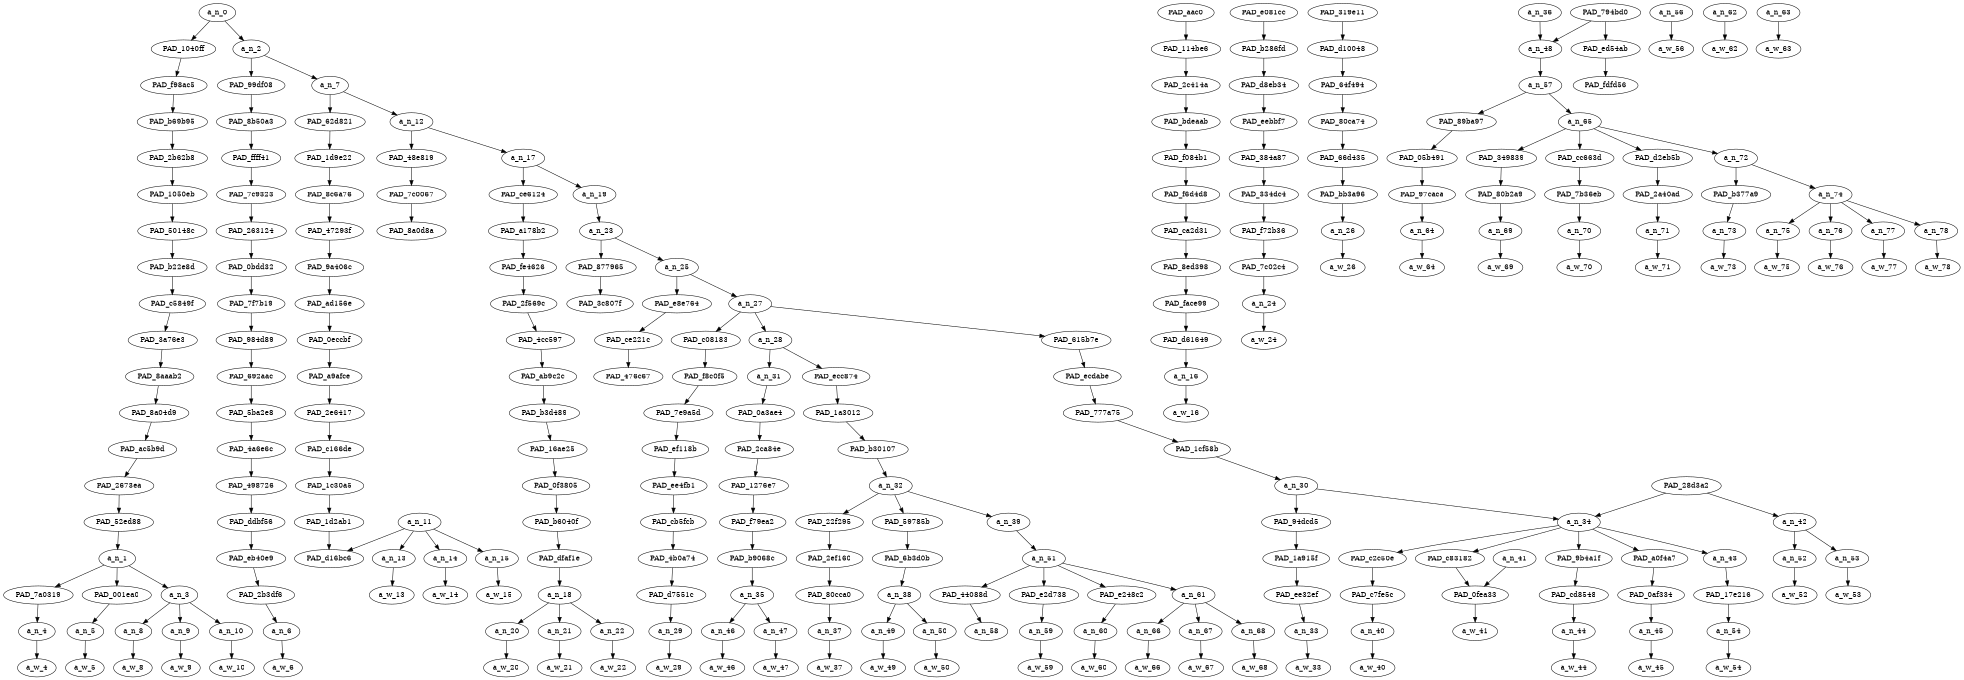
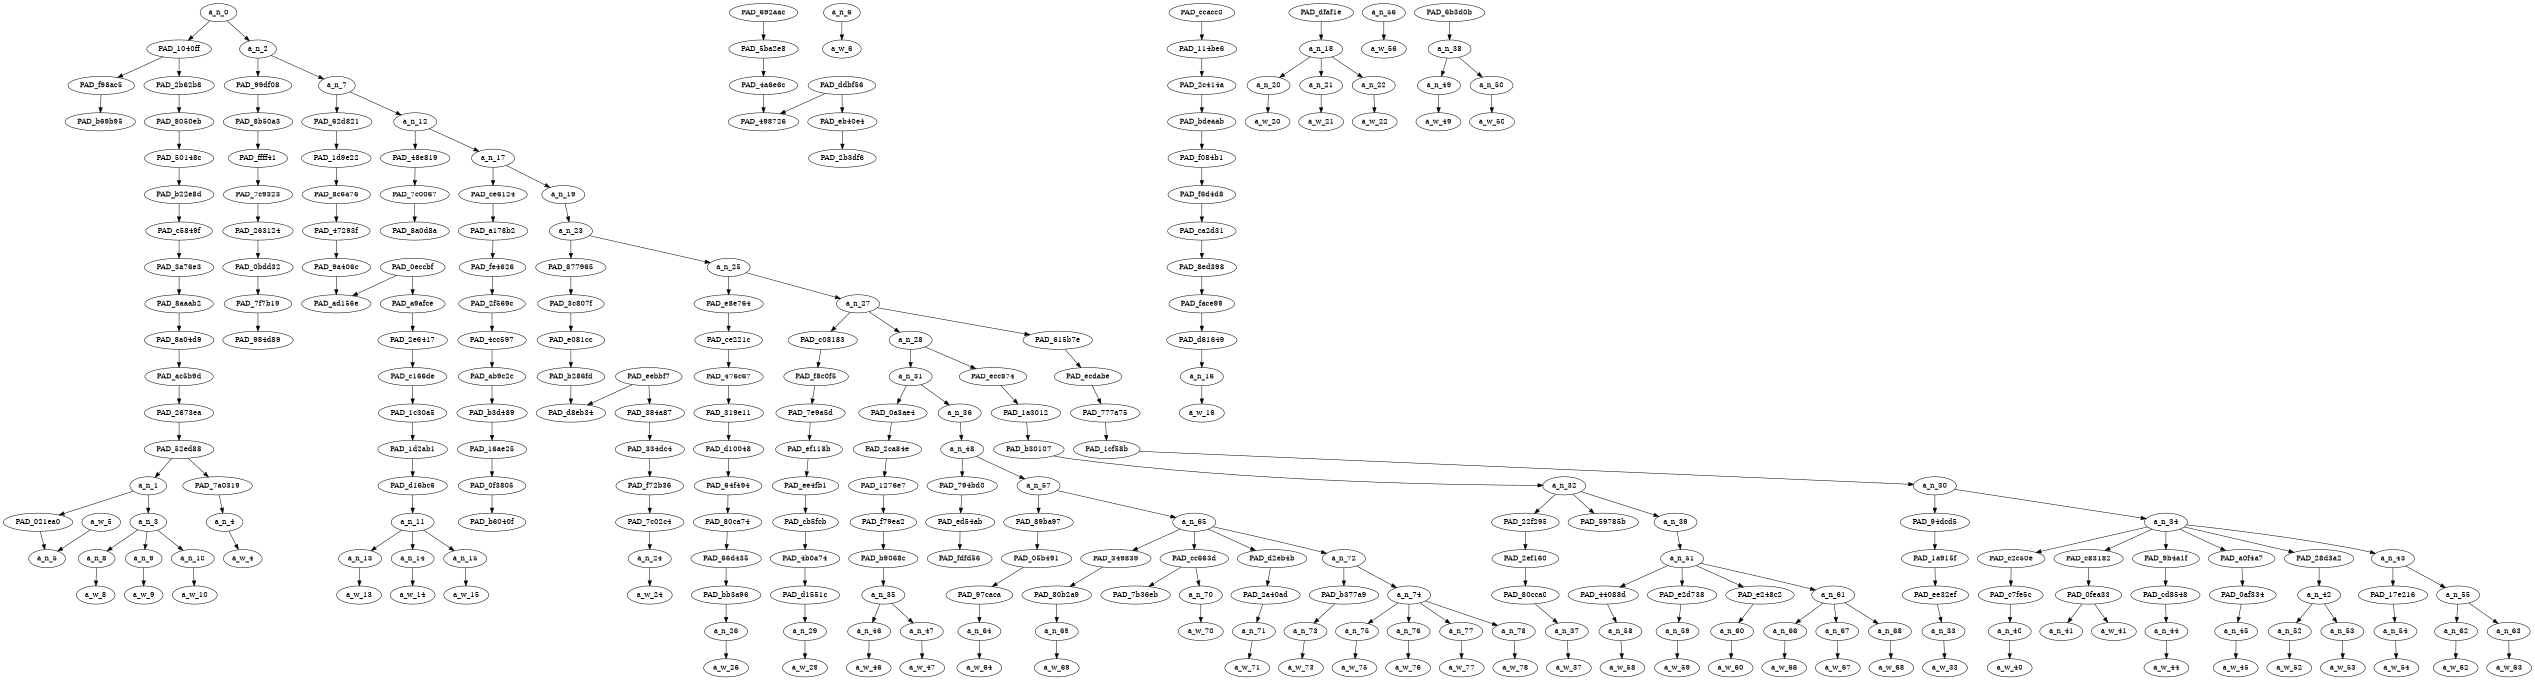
(1186, 13) -> (1202, 13)
(1574, 30) -> (962, 465)
(1264, 101) -> (612, 394)
(172, 138) -> (179, 65)
(1658, 158) -> (1272, 559)
(172, 195) -> (179, 122)
(1579, 210) -> (1197, 574)
(330, 320) -> (377, 285)
none -> (571, 320)
(251, 356) -> none
none -> (729, 392)
none -> (933, 393)
(251, 502) -> (805, 103)
(1633, 504) -> (2237, 539)
(558, 538) -> none
(907, 538) -> none
(378, 539) -> (413, 502)
(251, 559) -> (842, 122)
(82, 575) -> (196, 466)
(1497, 575) -> (2076, 611)
(117, 595) -> (38, 522)
(671, 595) -> (805, 595)
none -> (2458, 595)
(270, 611) -> none
(85, 647) -> (76, 539)
none -> (1622, 668)
